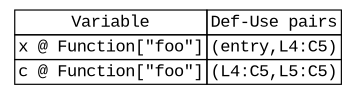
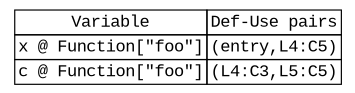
(274, 71) -> (274, 71)
